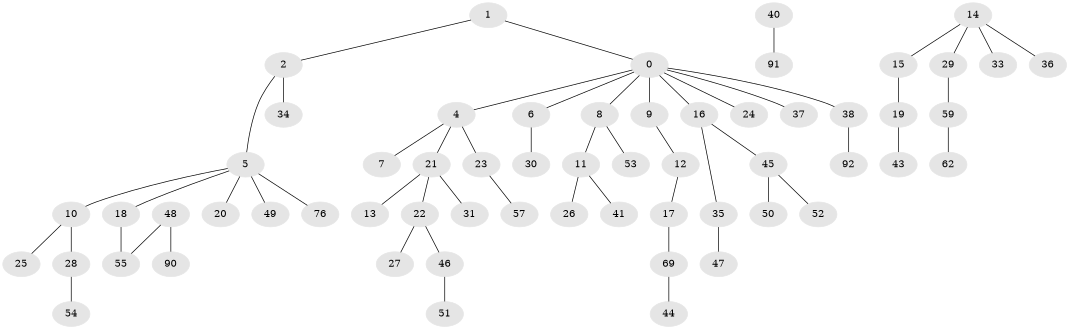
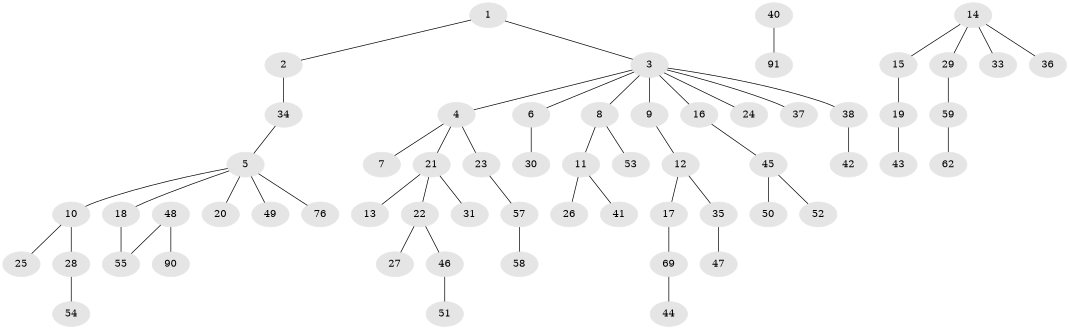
(649, 65) -> (649, 65)
(255, 112) -> (265, 140)
(709, 165) -> (700, 190)
(849, 165) -> (849, 165)
none -> (519, 264)
